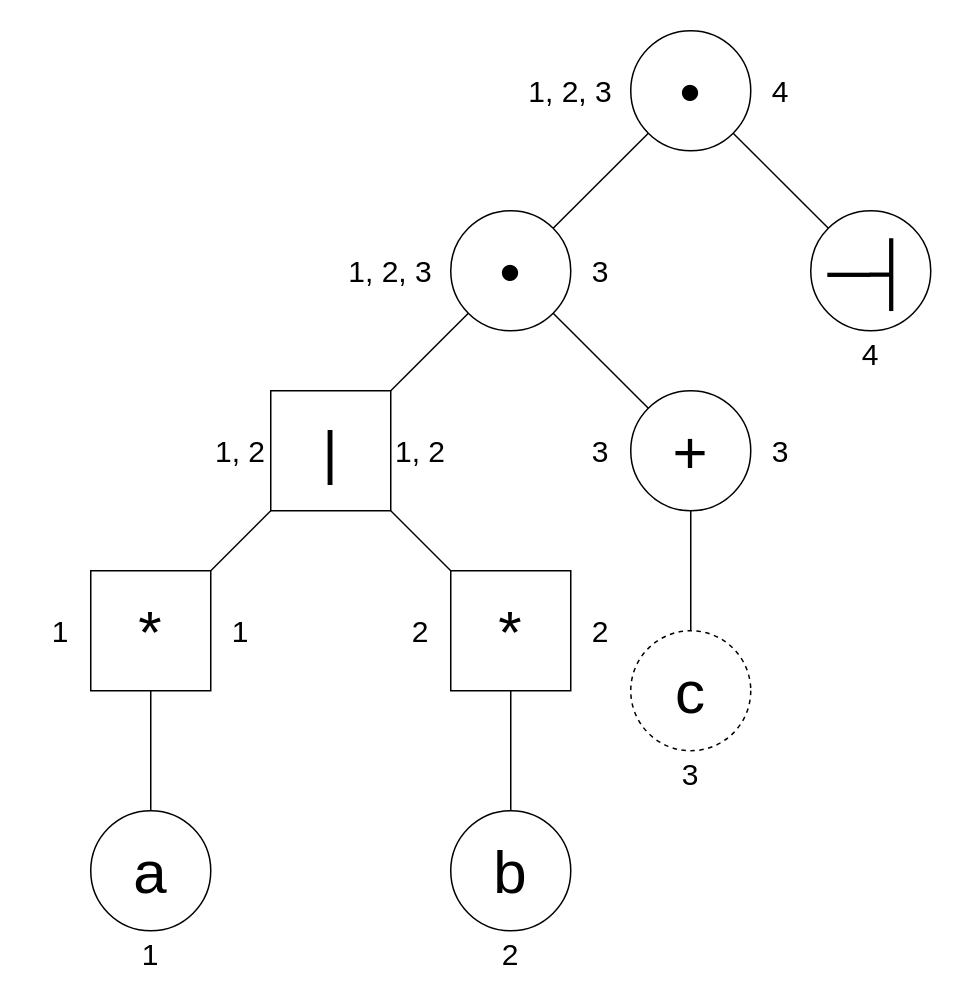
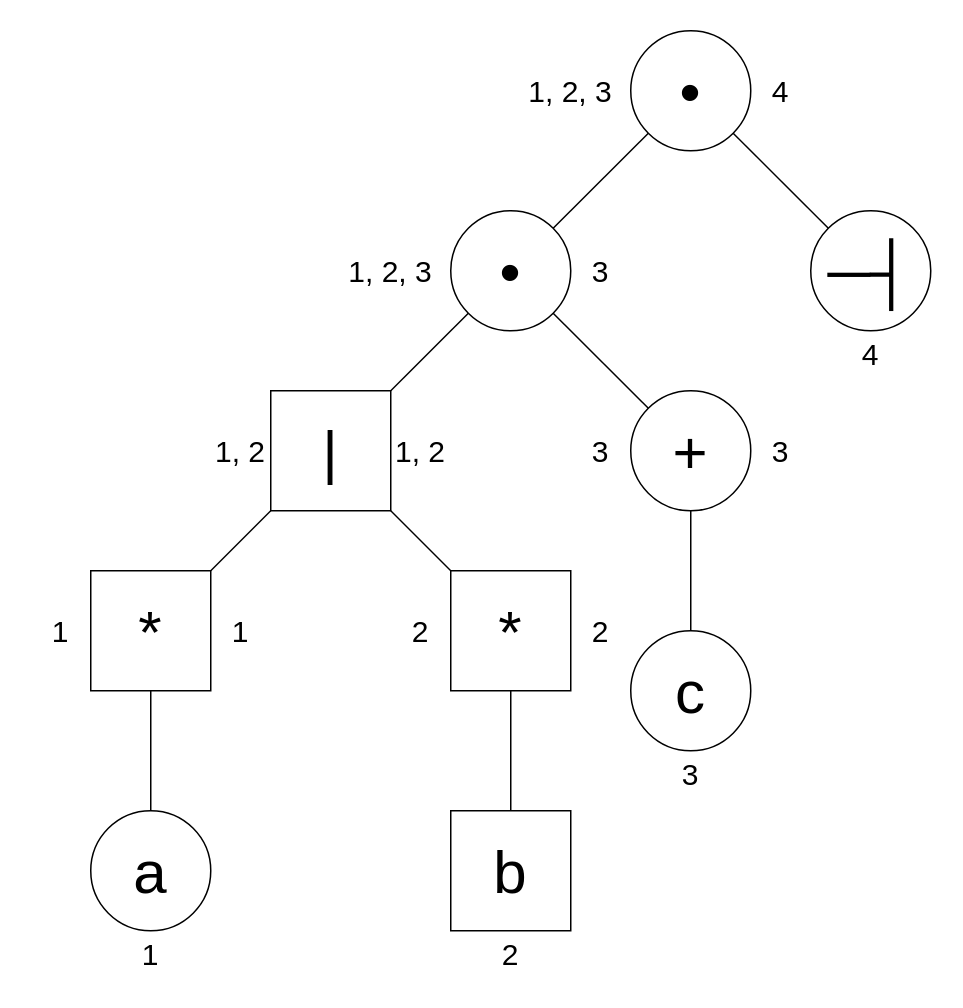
(691, 691) -> (691, 691)
(511, 871) -> (511, 871)
